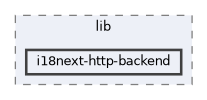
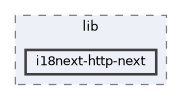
(104, 62) -> (91, 62)
